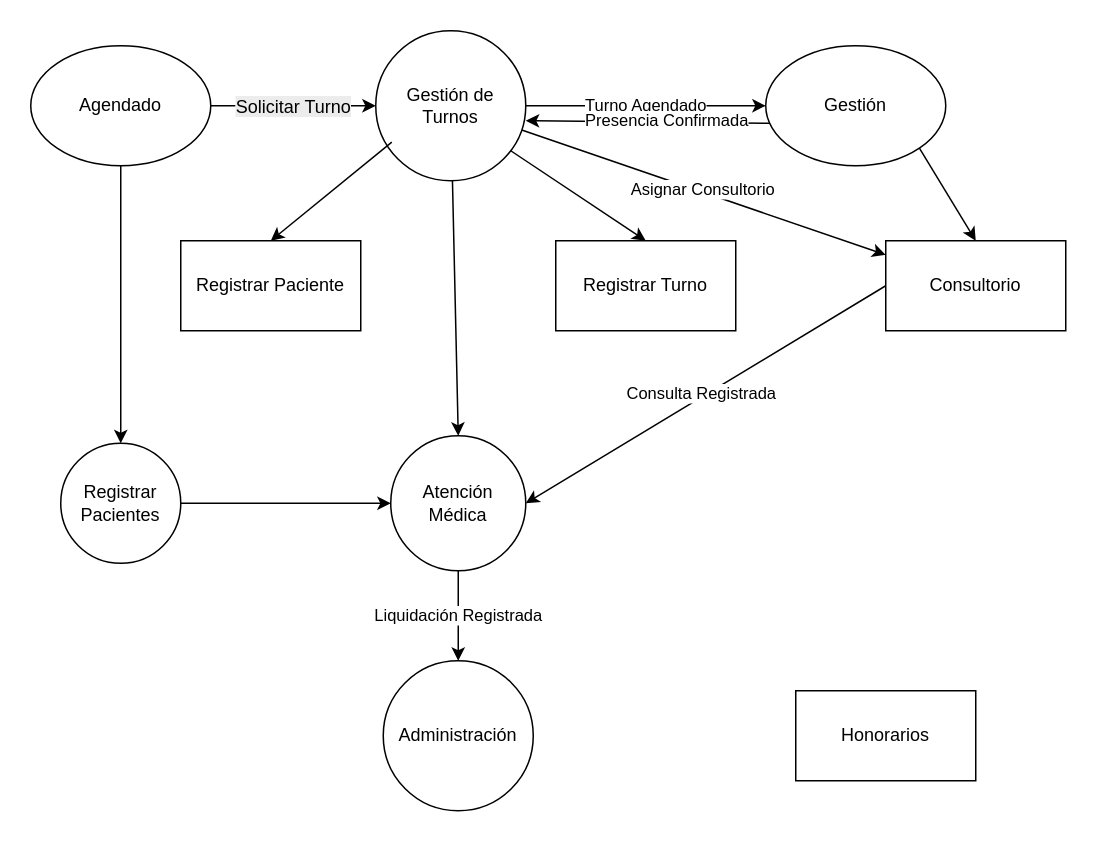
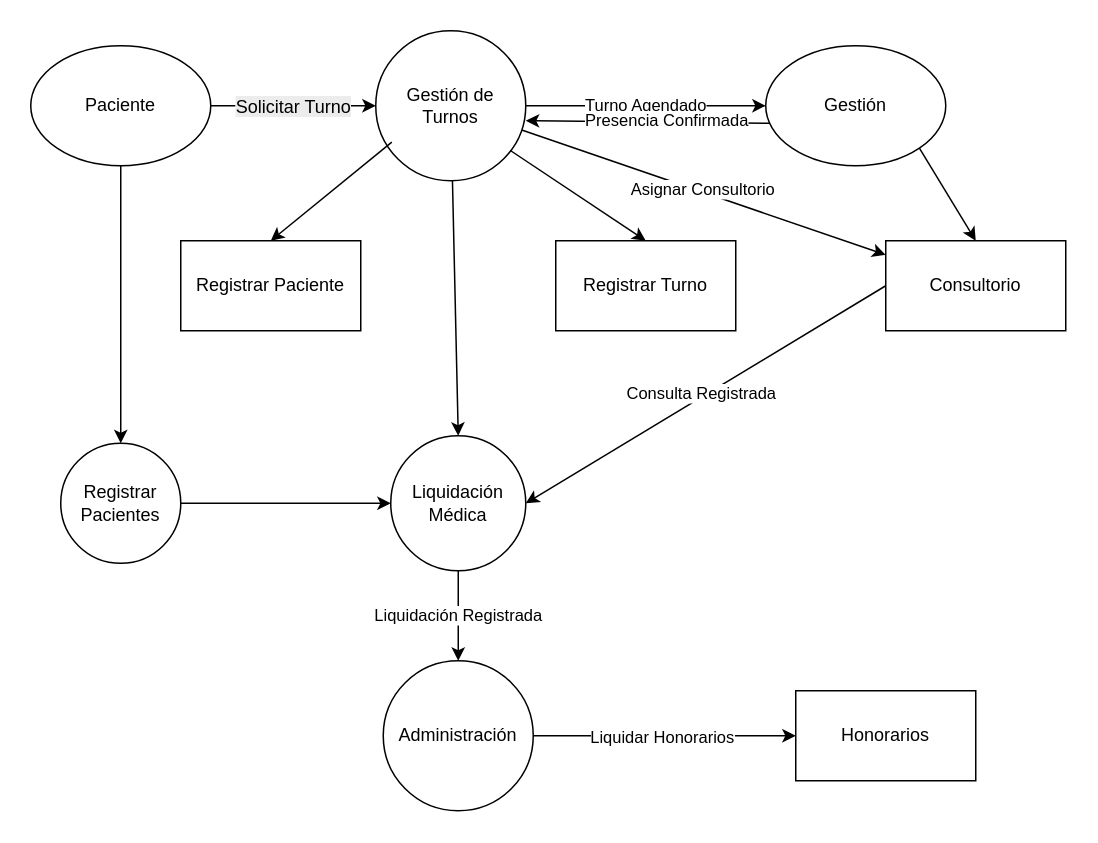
(121, 106) -> (121, 106)
(458, 503) -> (458, 503)
none -> (660, 736)
